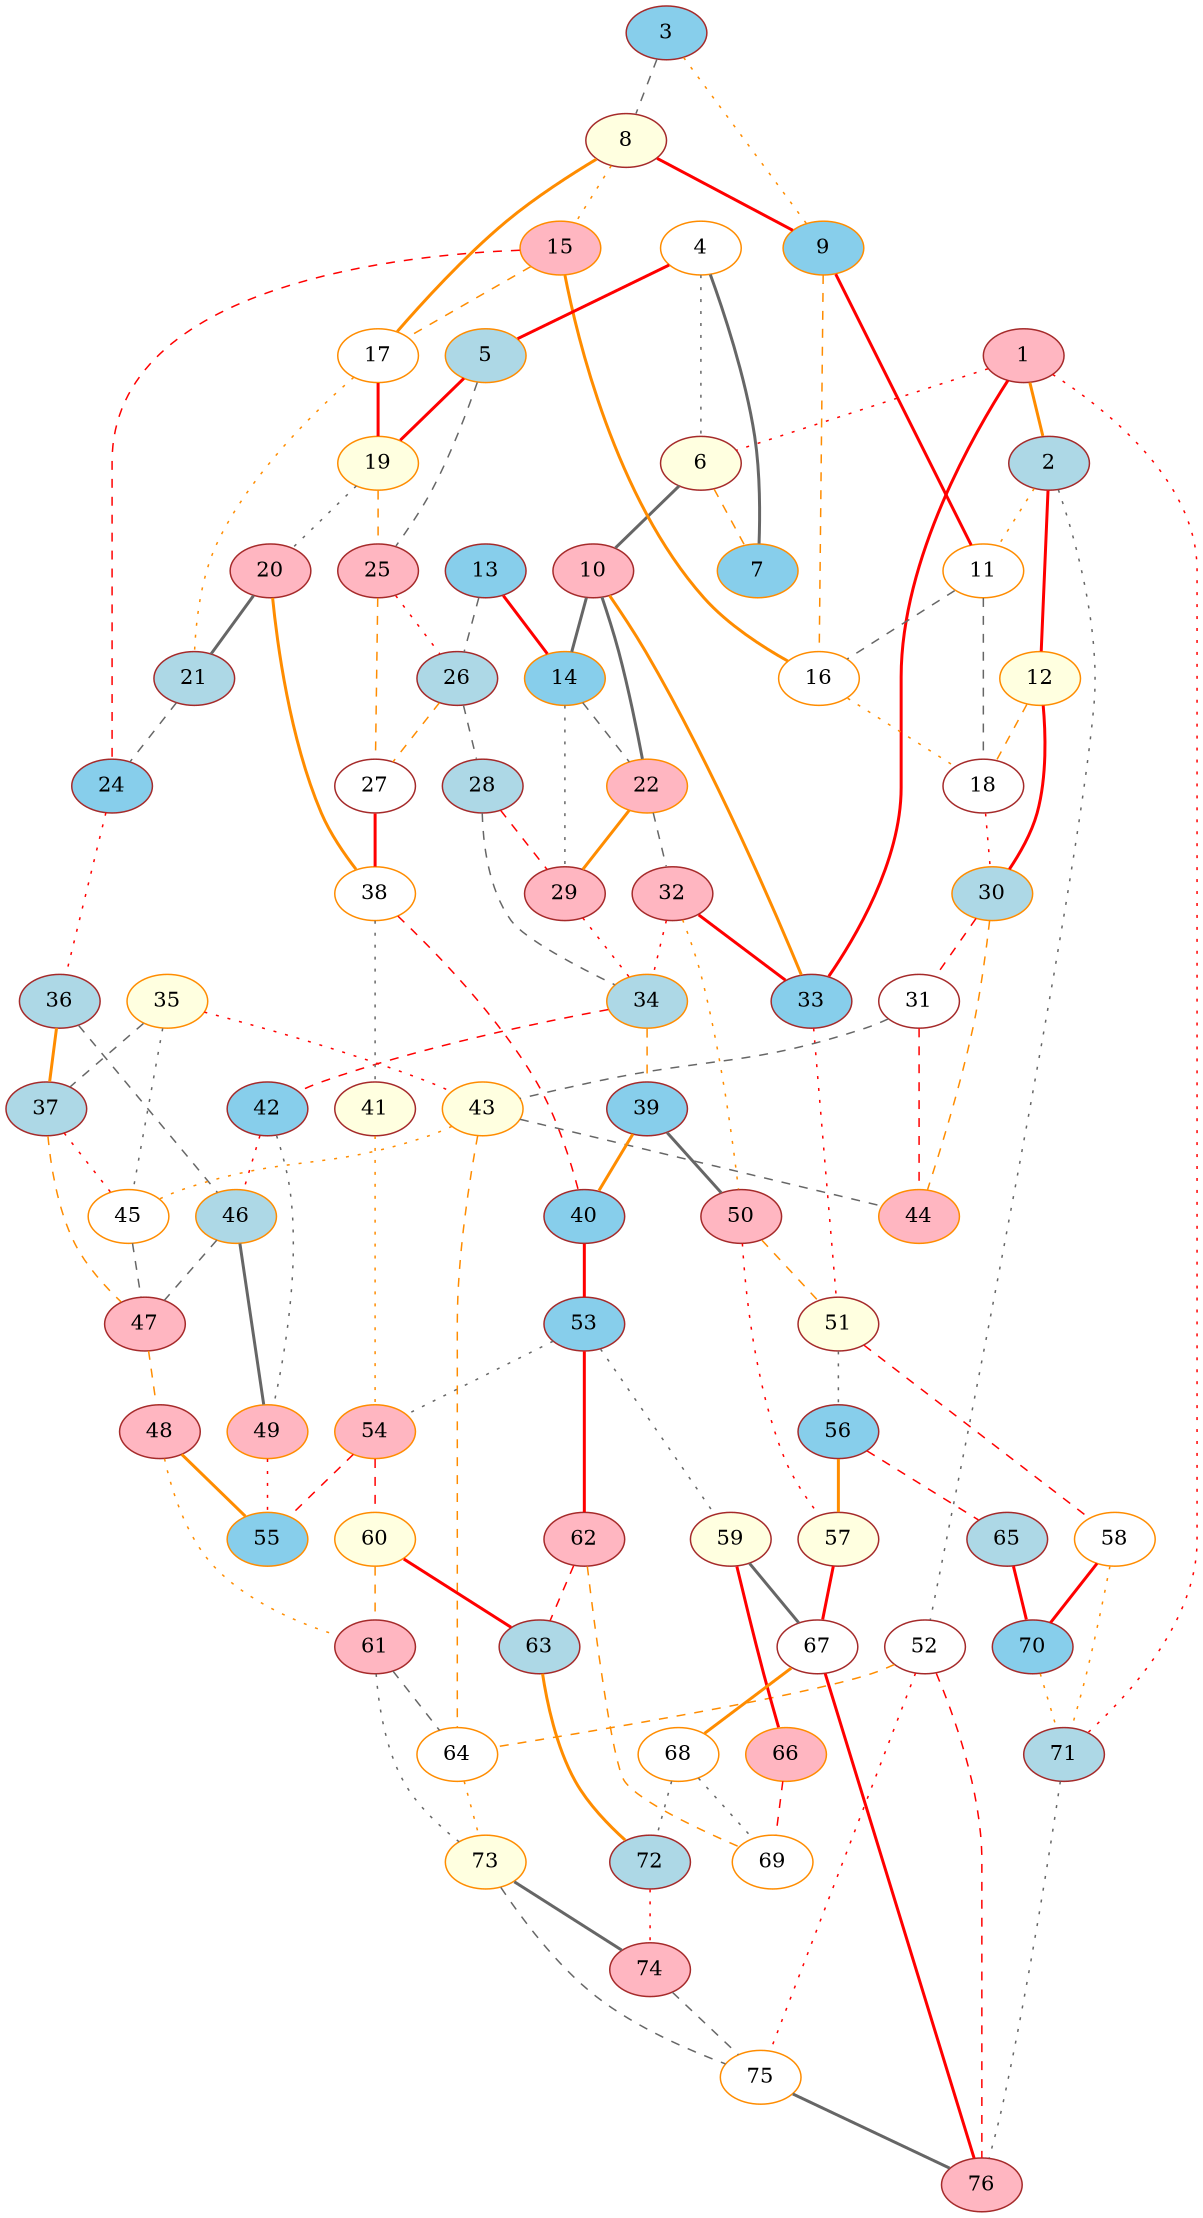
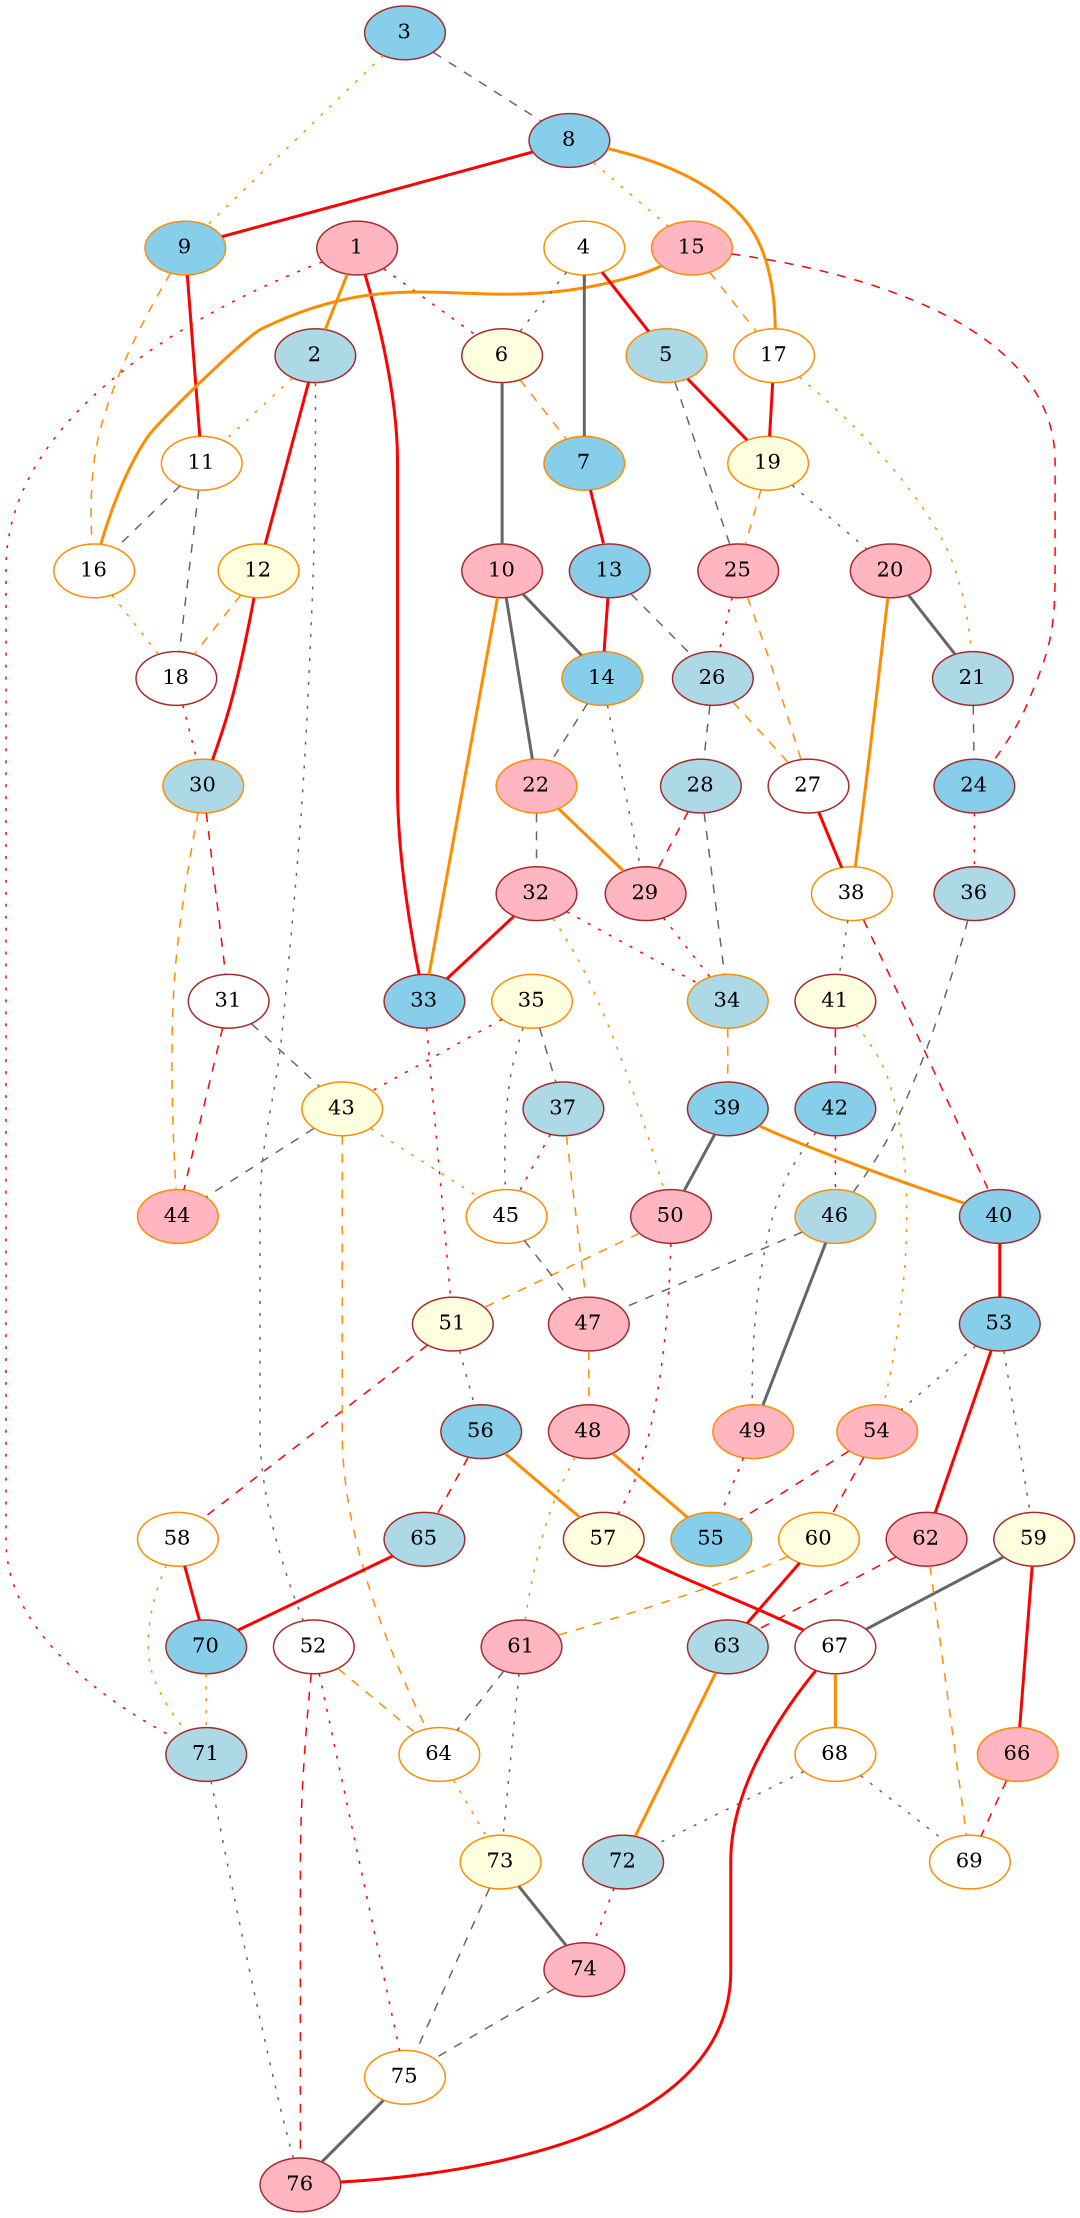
(626, 140) -> (569, 140)
none -> (597, 517)
(451, 1044) -> (835, 1055)
(53, 1055) -> none
